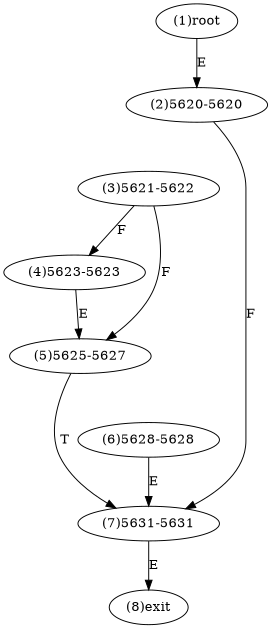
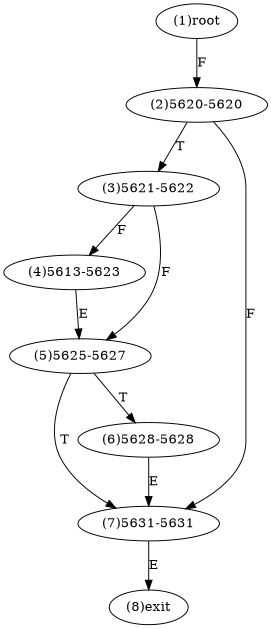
(202, 63) -> (202, 63)
none -> (175, 143)
(75, 272) -> (75, 272)
none -> (111, 394)
